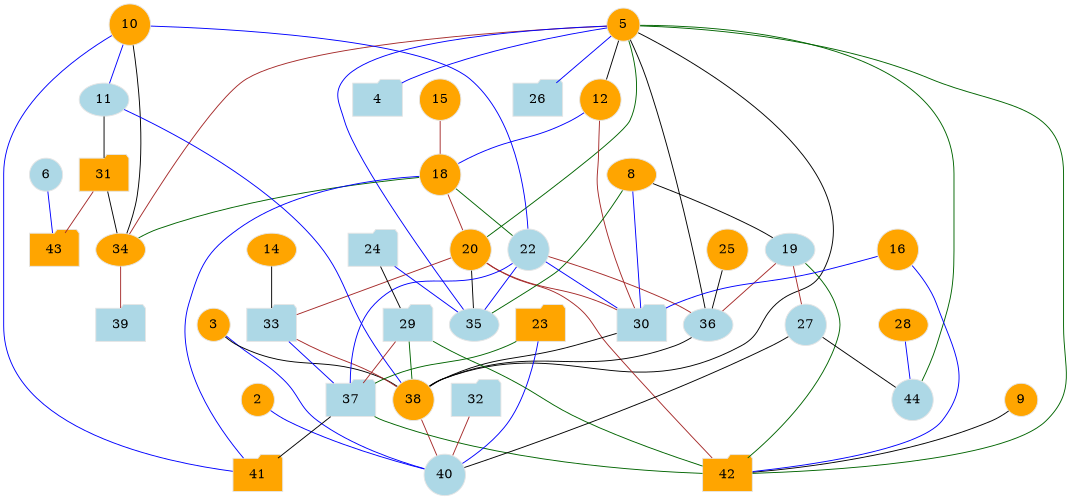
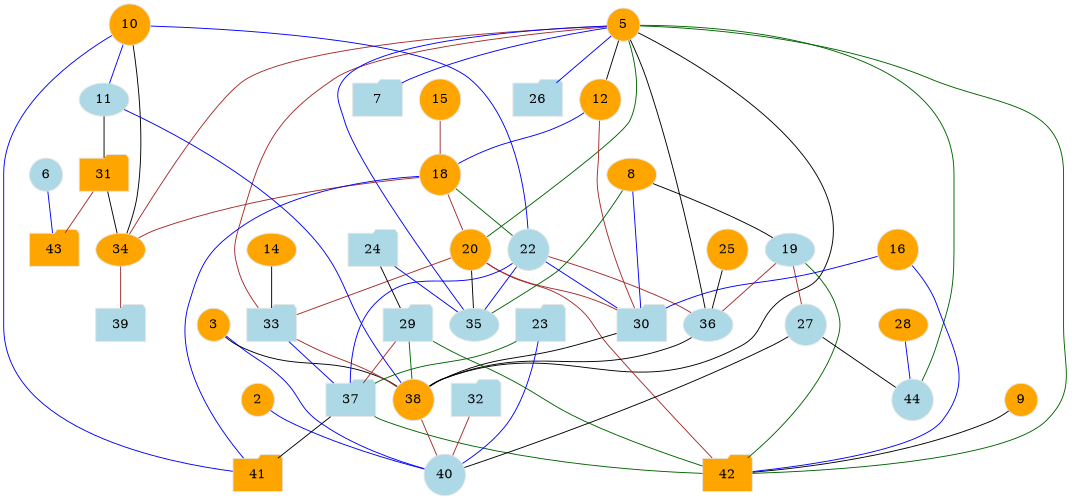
none -> (339, 77)
(378, 100) -> (378, 100)
(284, 197) -> (284, 197)
(541, 325) -> (541, 325)
